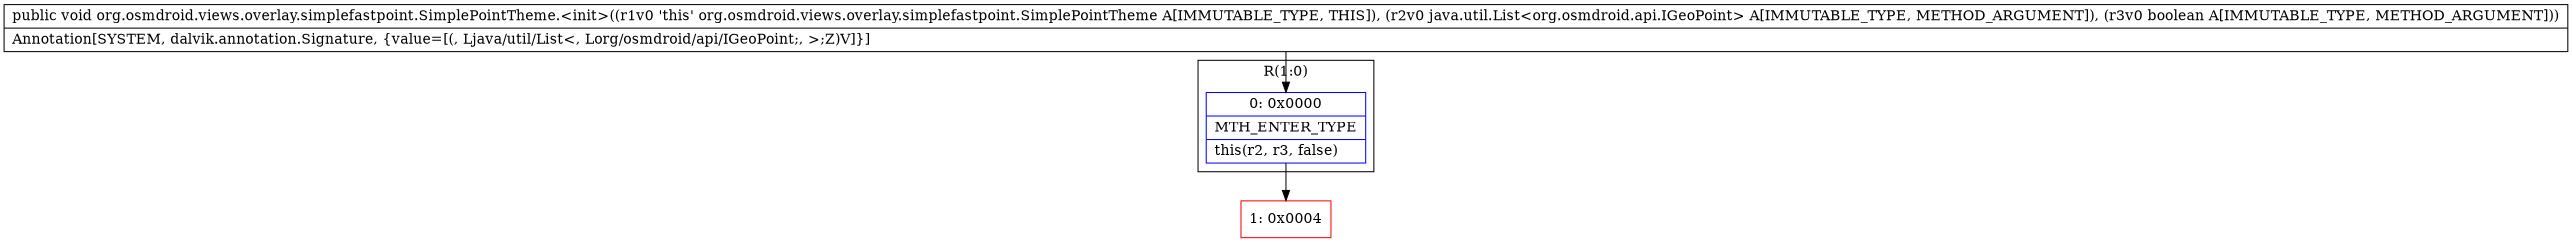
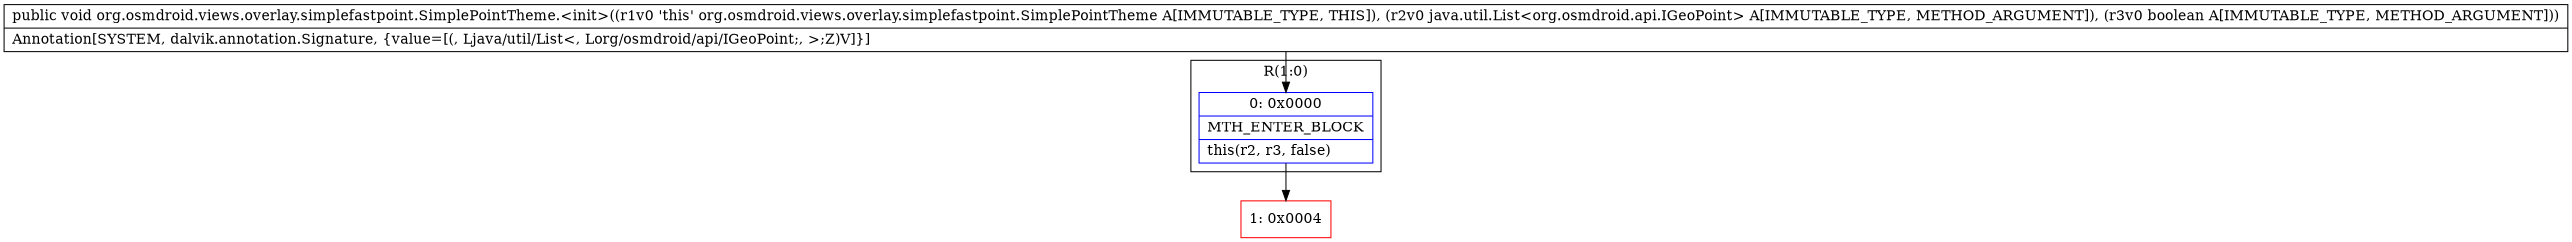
(1286, 127) -> (1286, 127)
